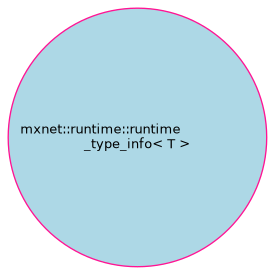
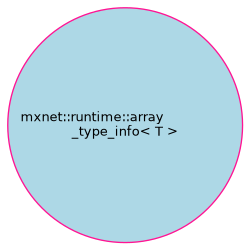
(137, 137) -> (125, 125)
